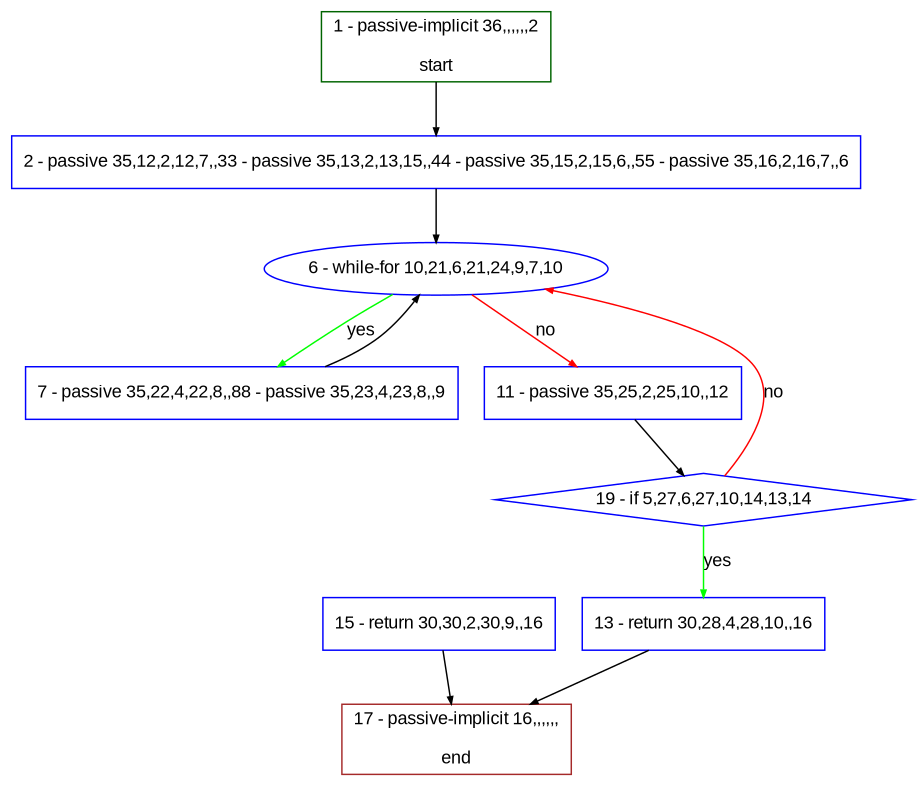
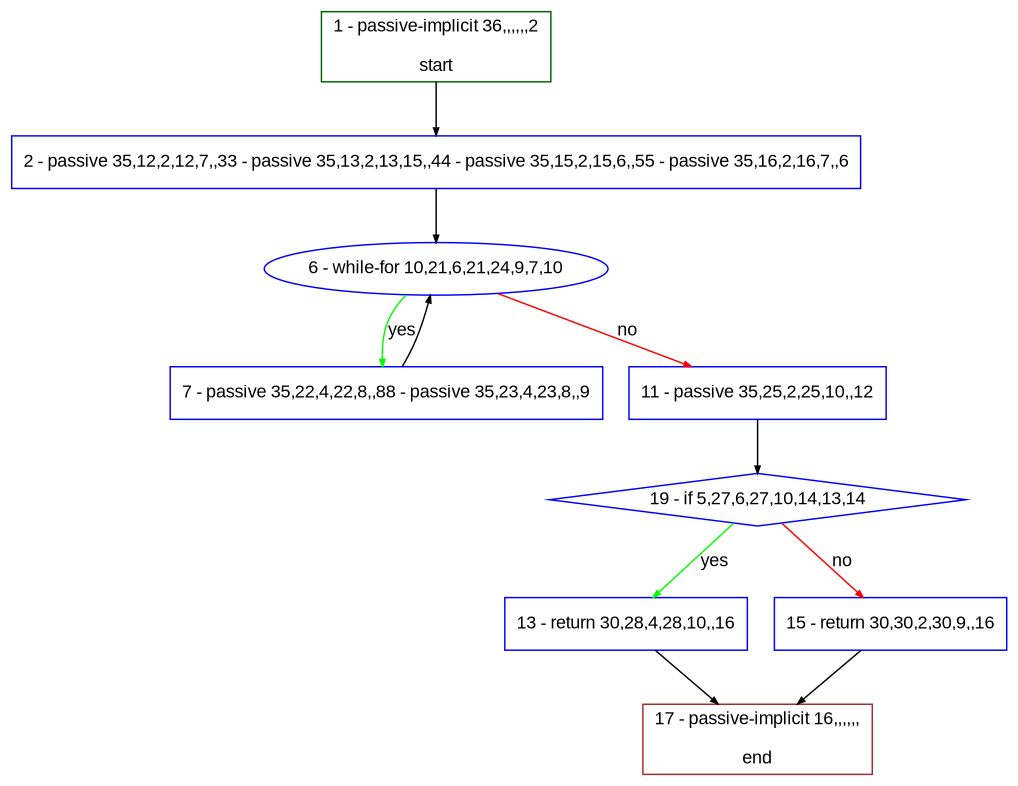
(715, 339) -> (820, 558)
